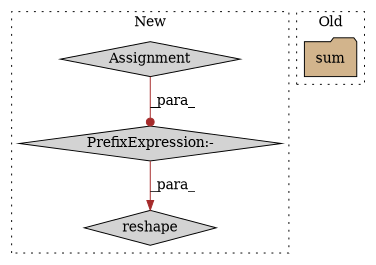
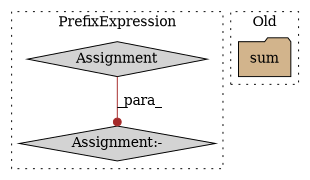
(150, 23) -> (117, 23)
(150, 143) -> (117, 143)
(150, 228) -> none
